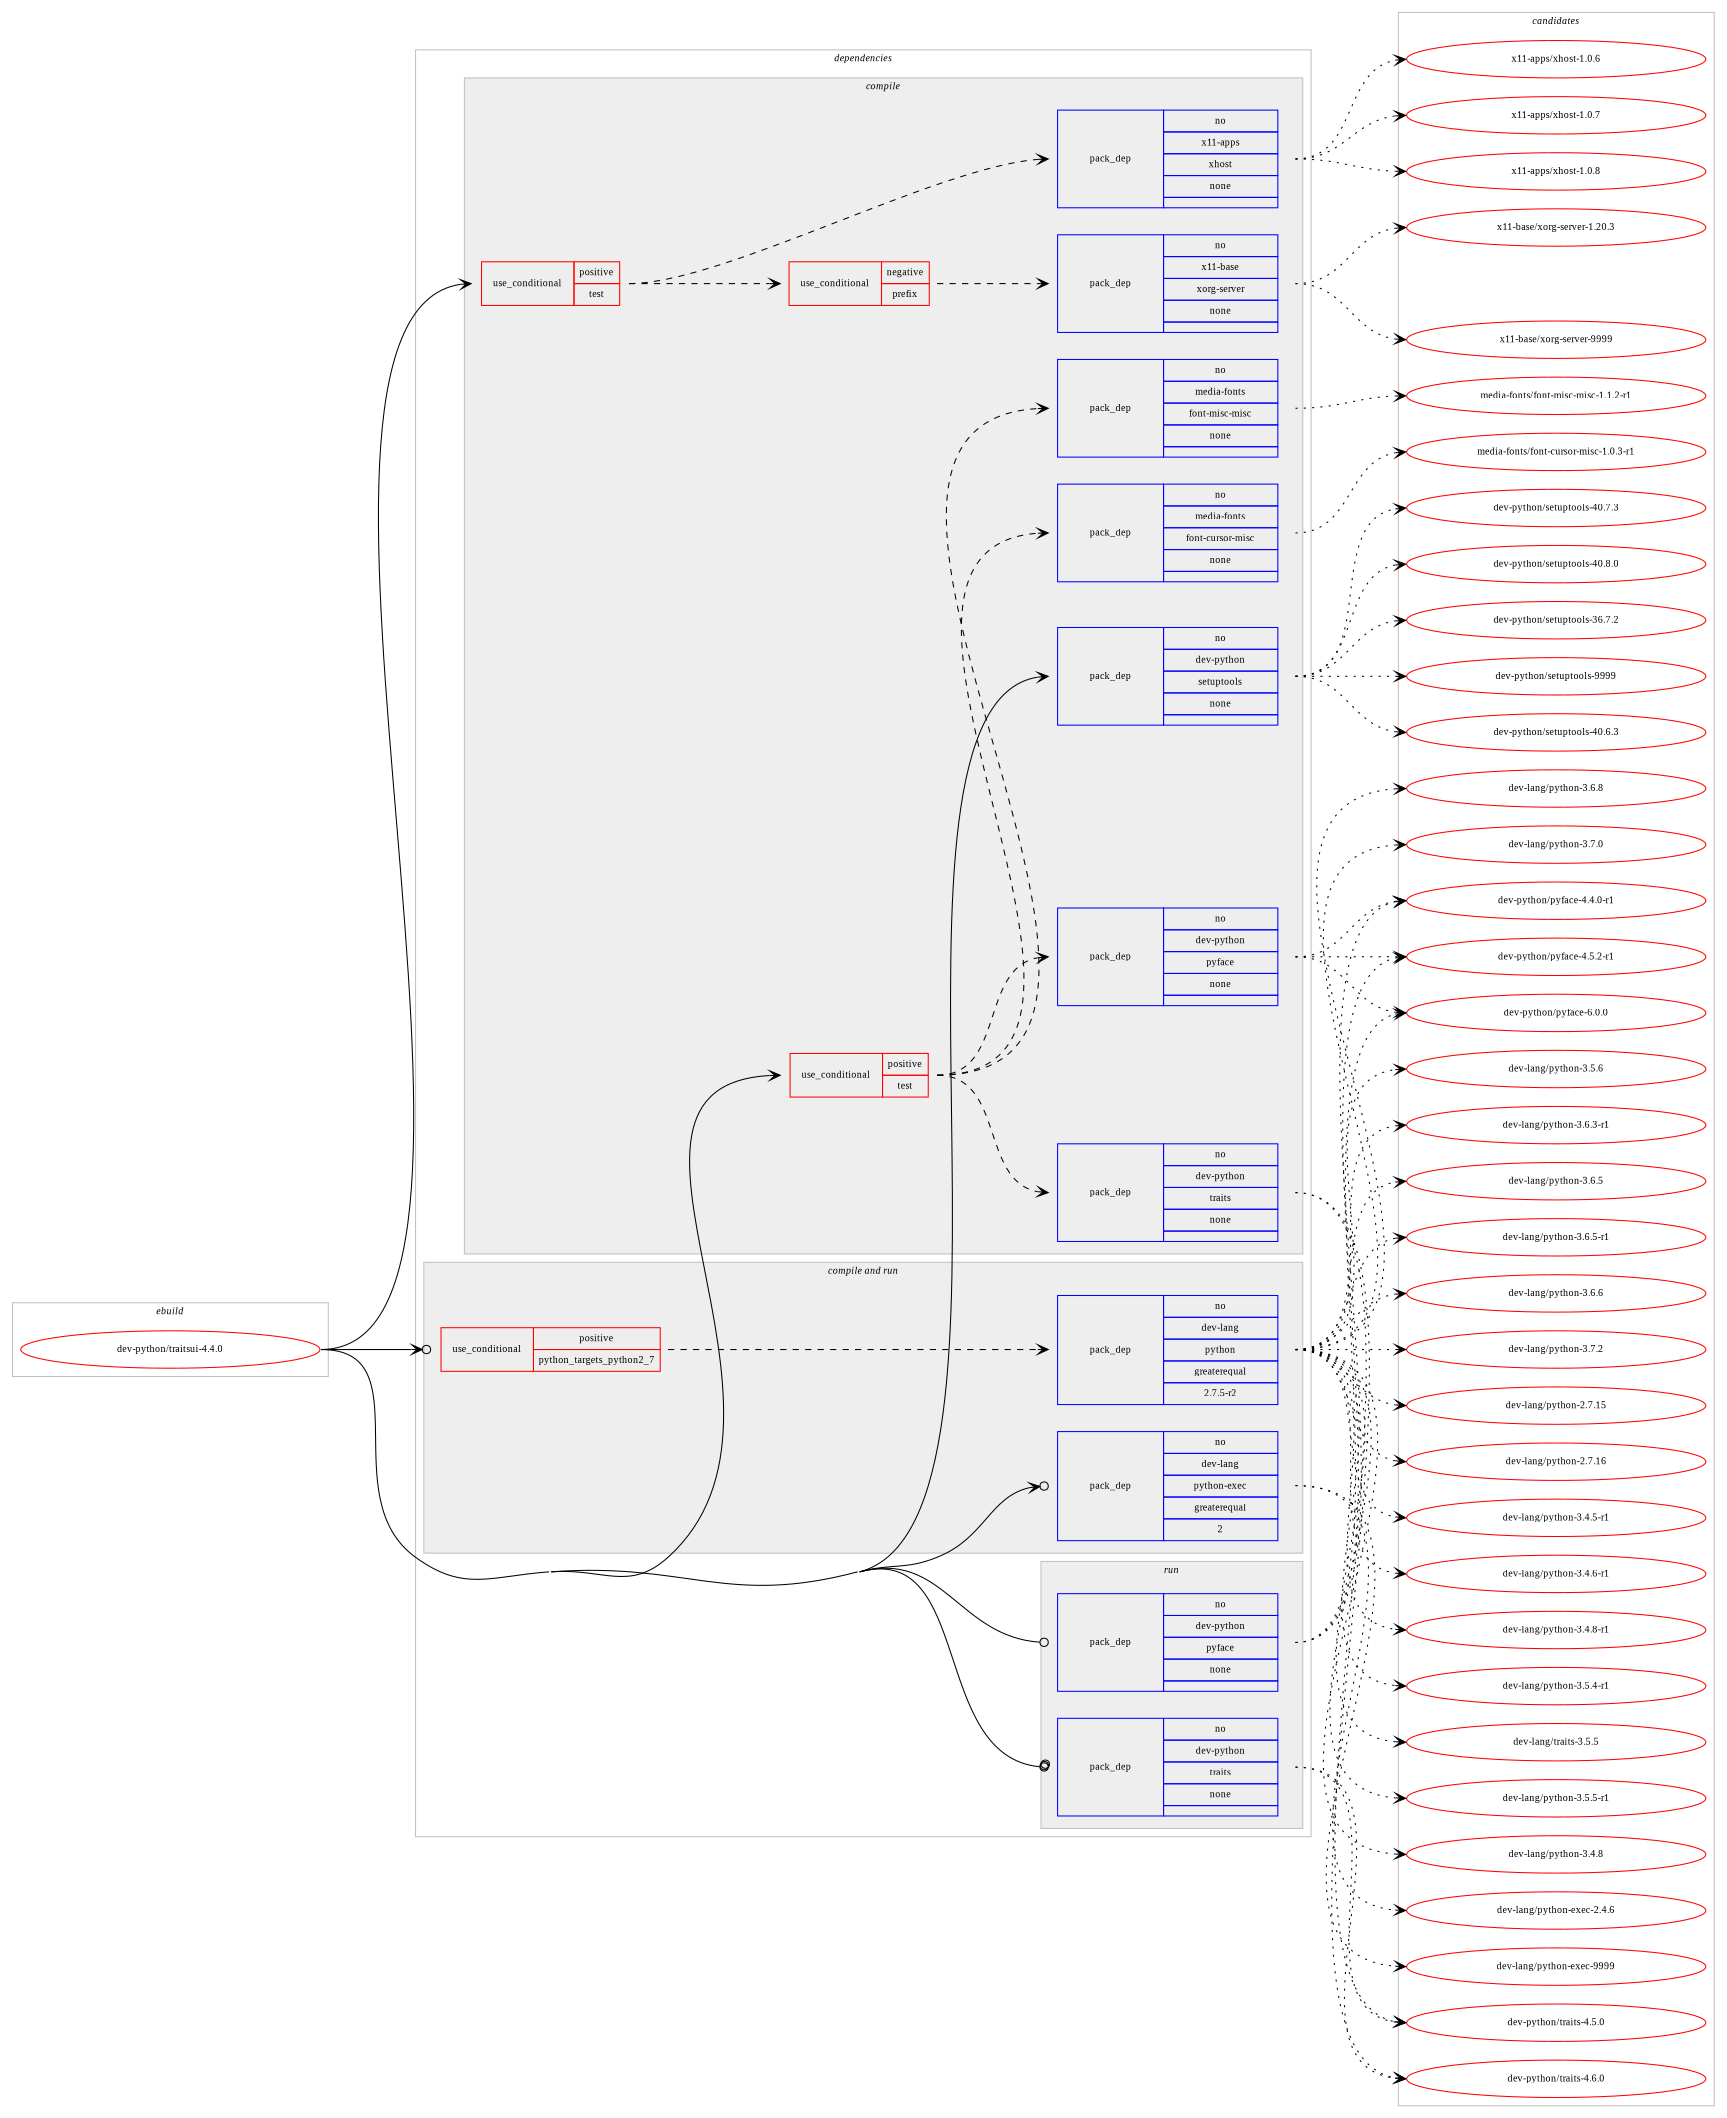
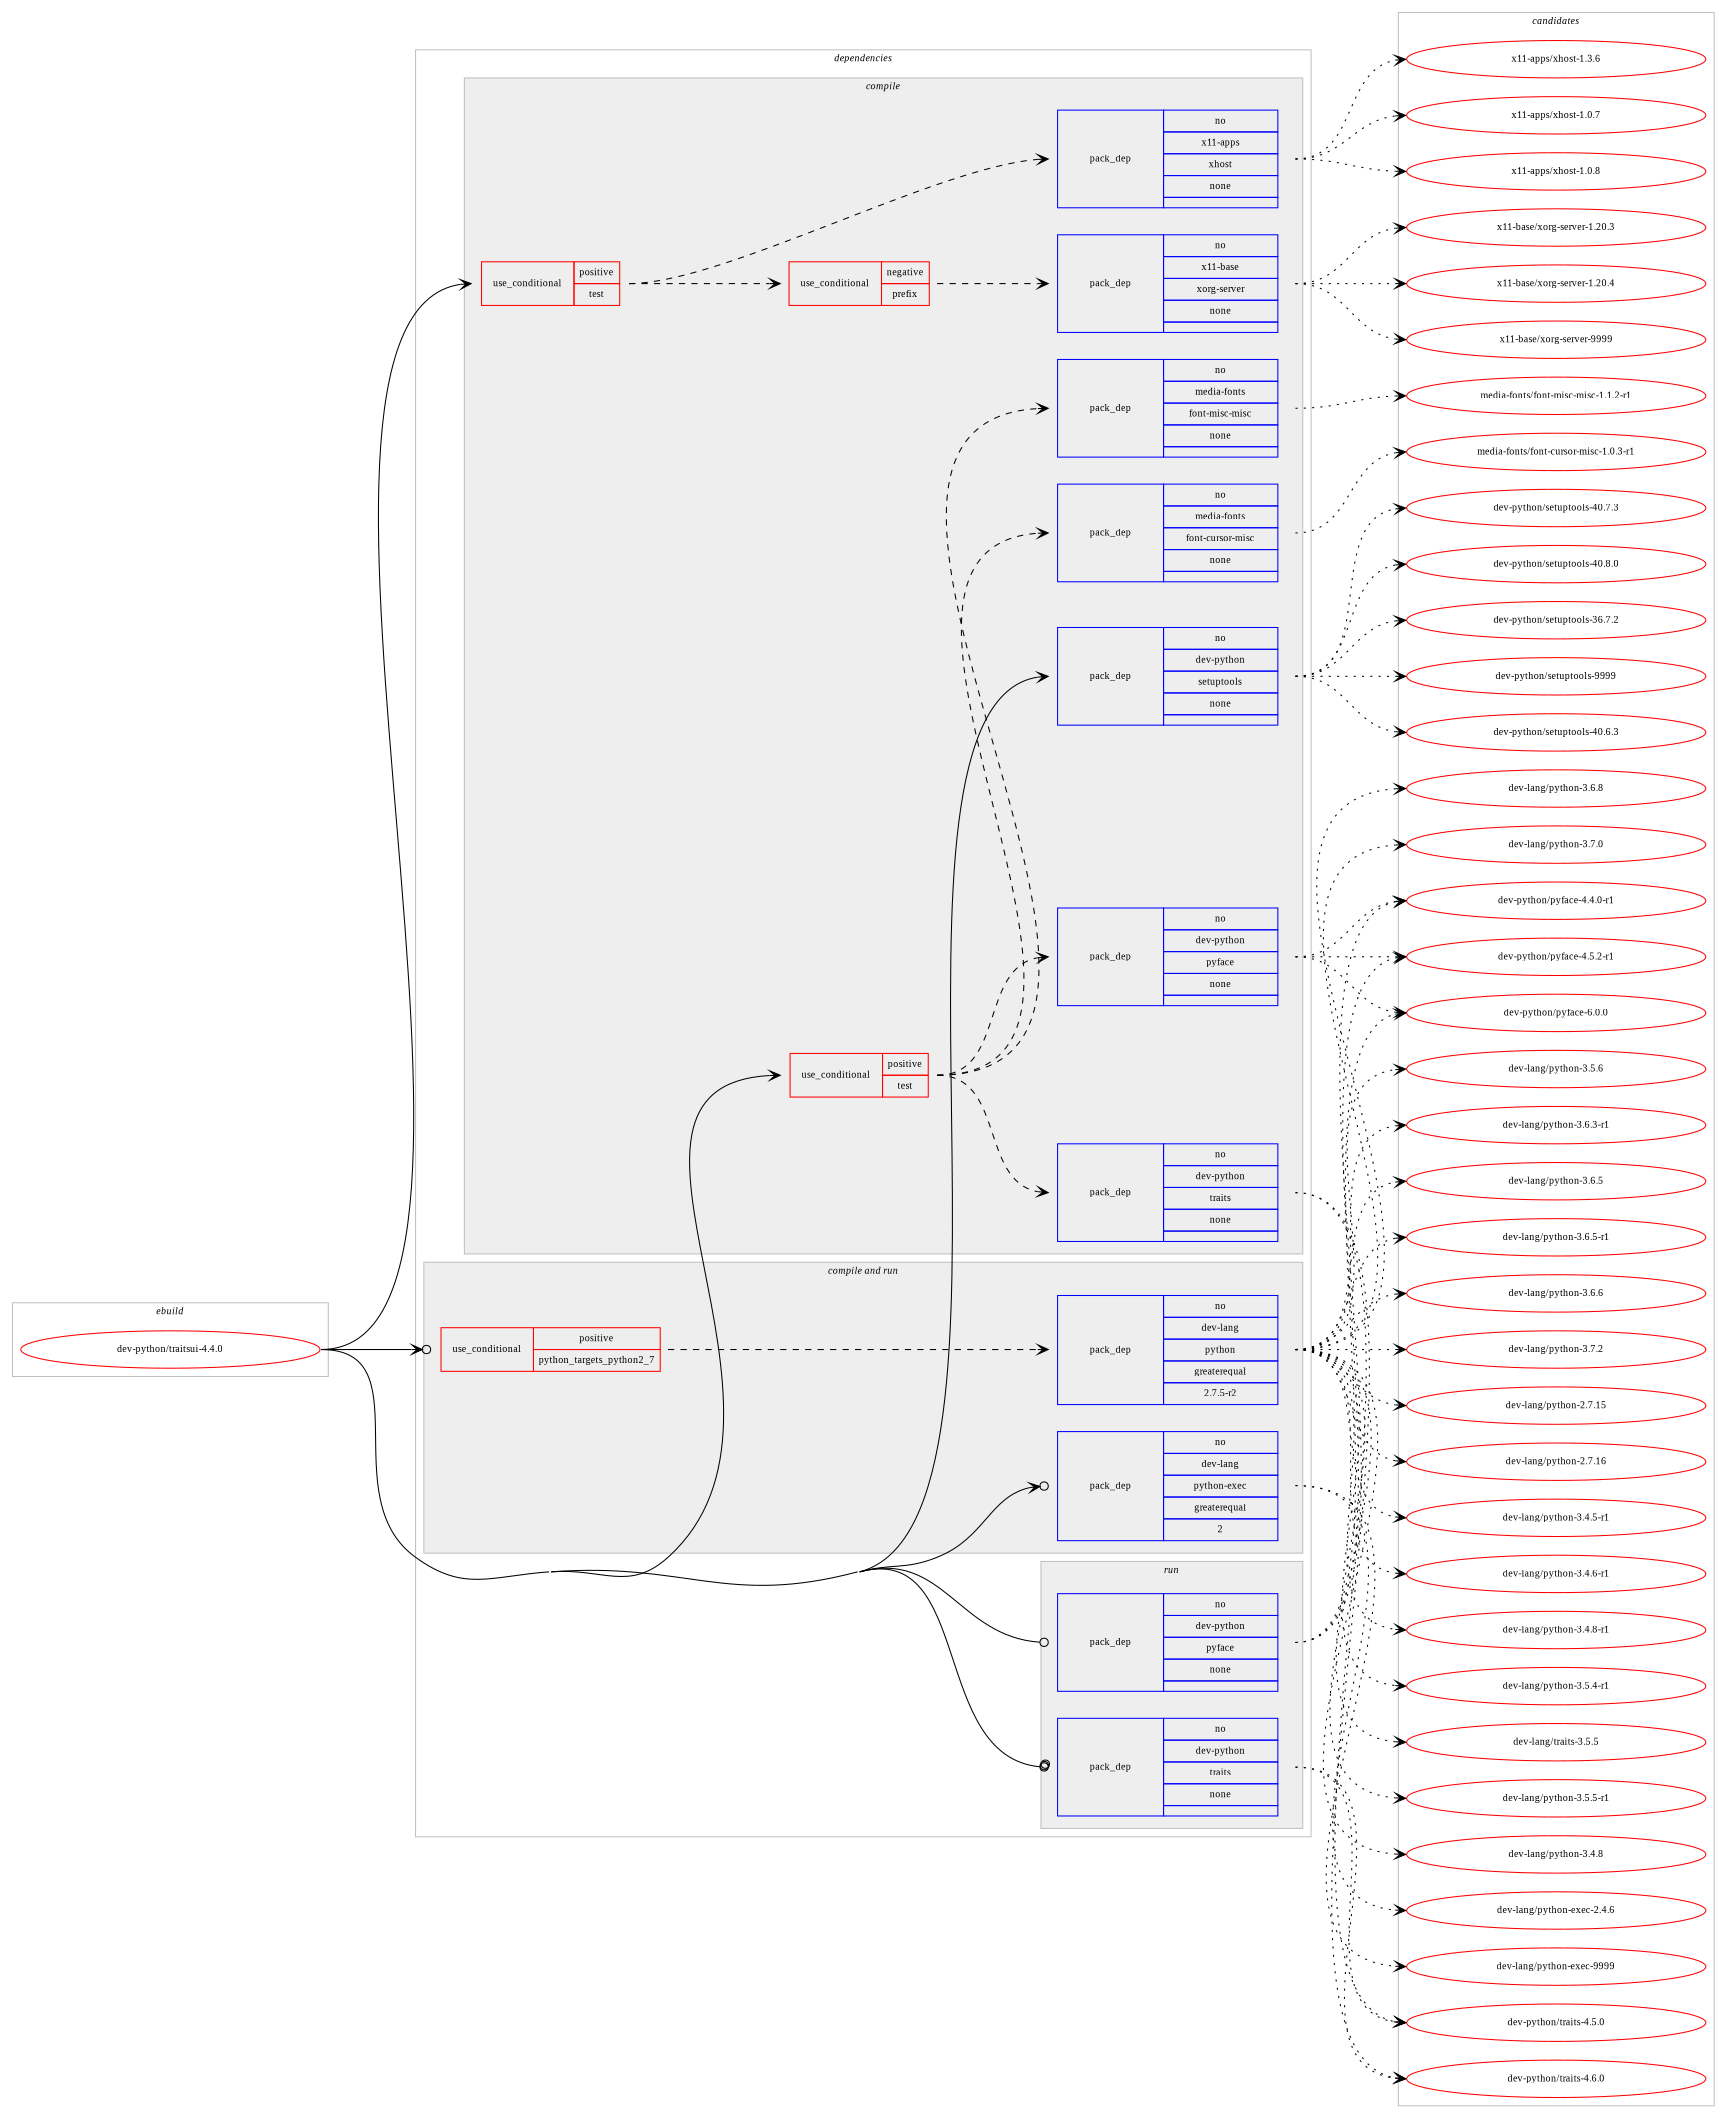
(1556, 59) -> (1556, 59)
none -> (1556, 284)
